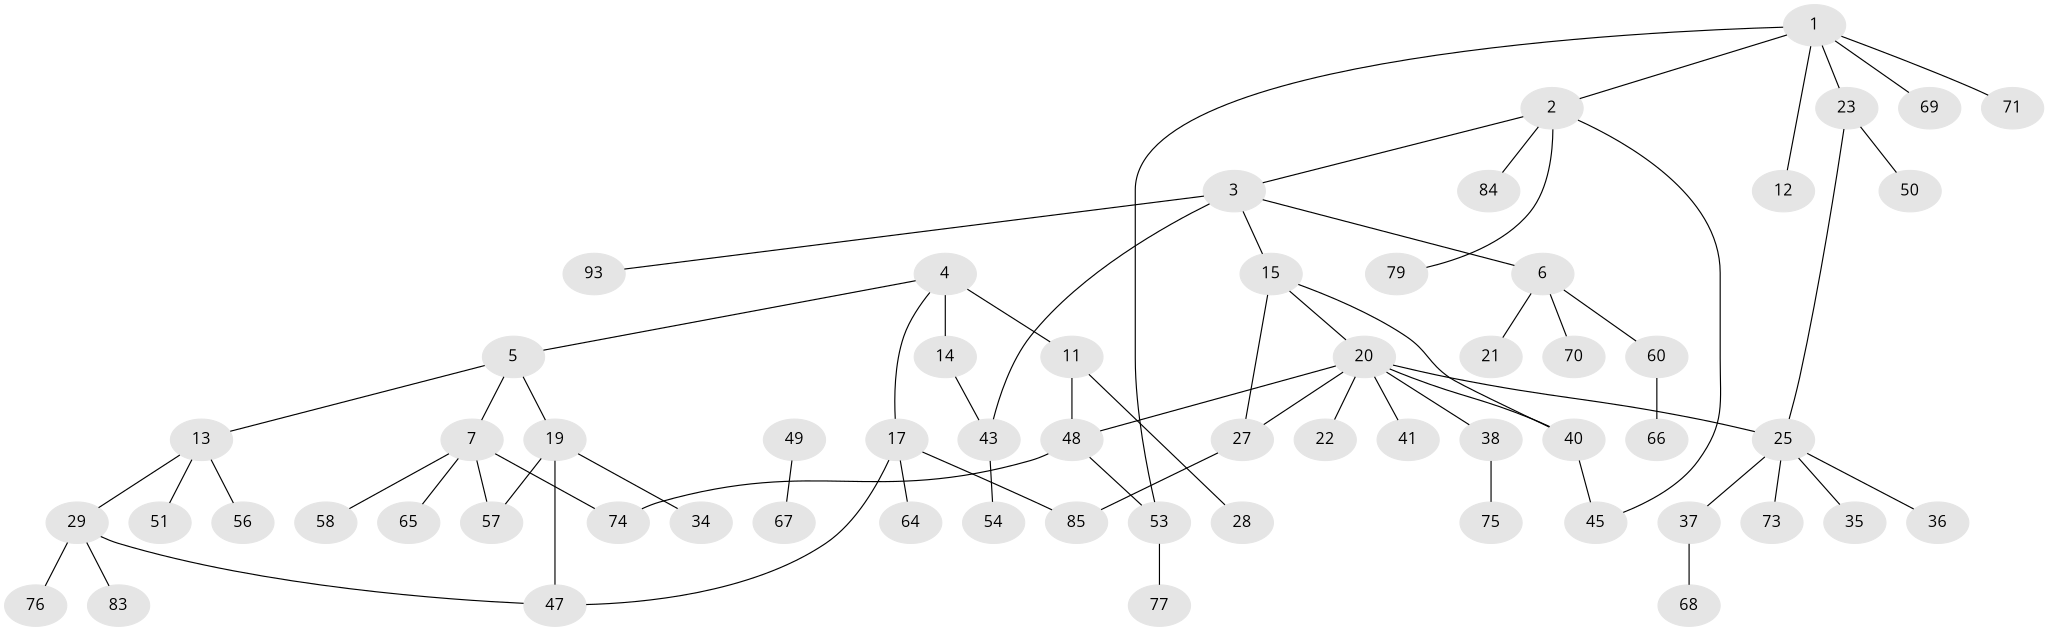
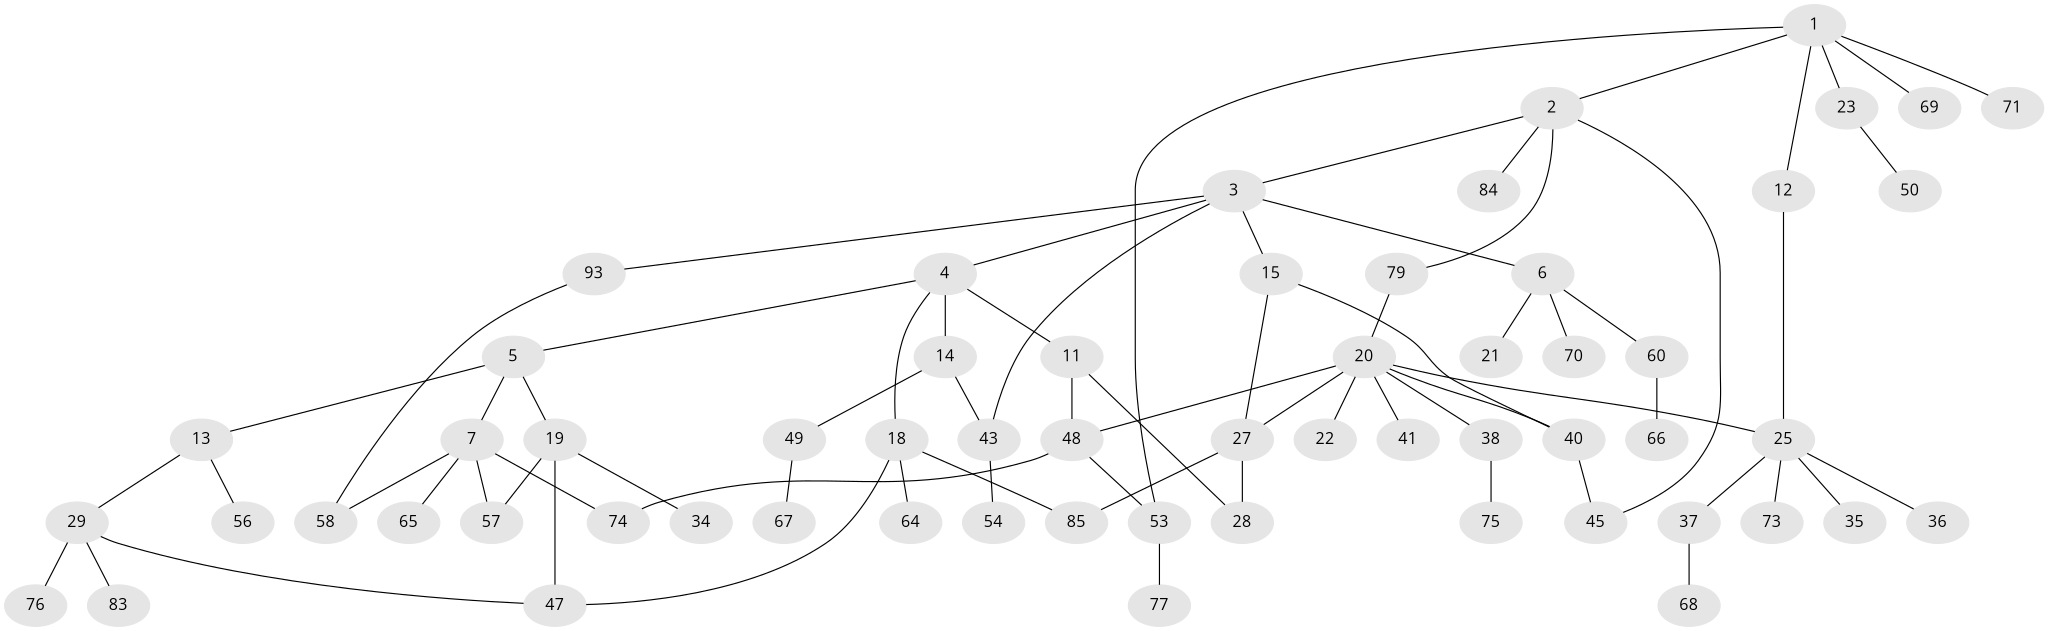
none -> (1090, 233)
(1820, 275) -> (1784, 315)
(1318, 316) -> (1381, 313)
none -> (439, 367)
none -> (870, 398)
(897, 440) -> (897, 440)
none -> (1242, 481)
(160, 523) -> none
